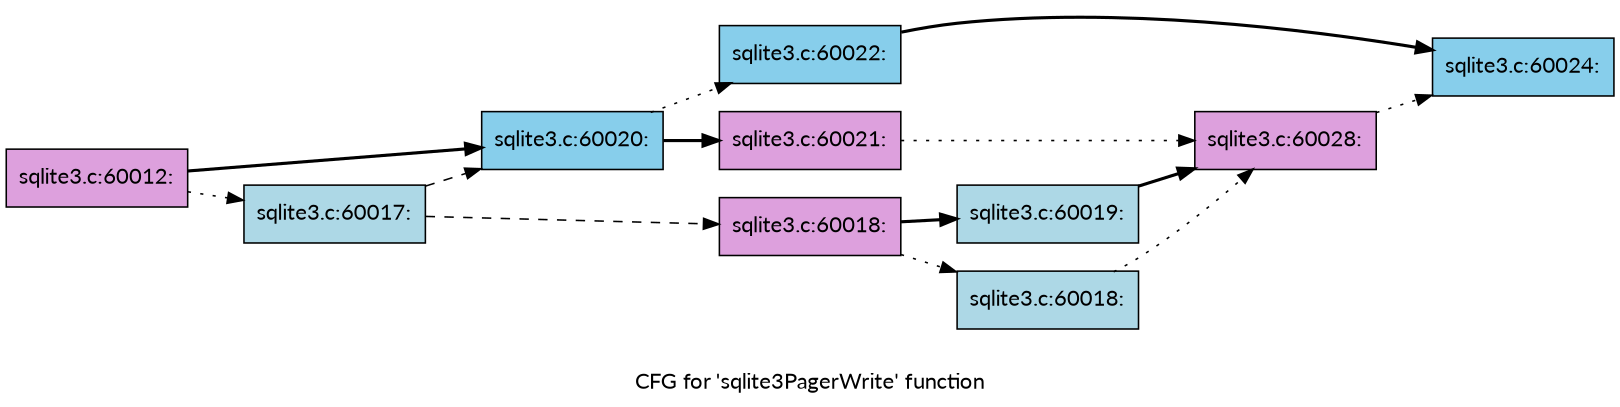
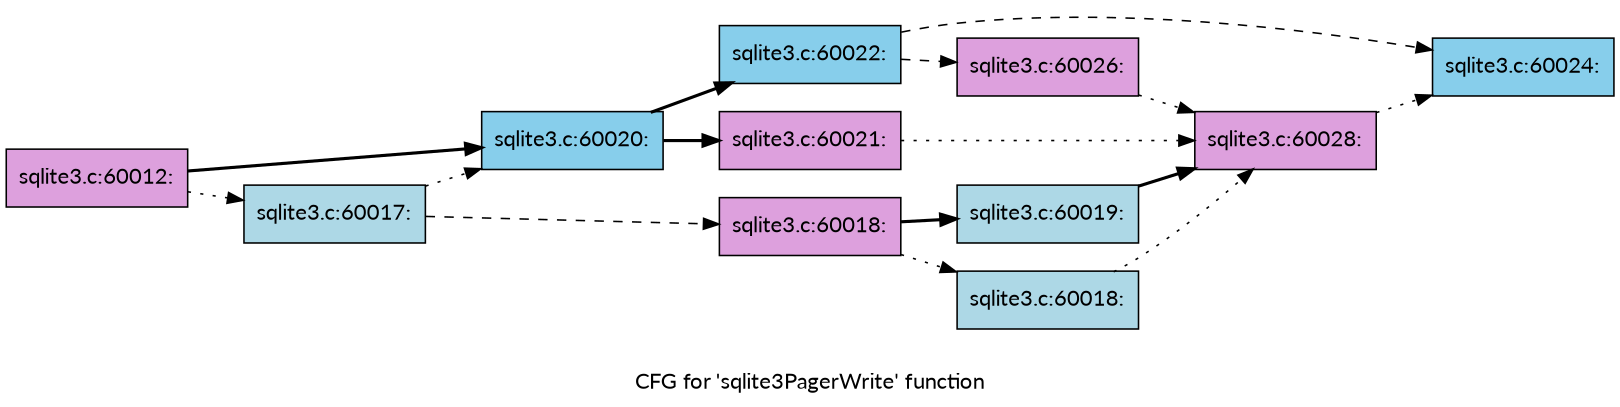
(1159, 19) -> (1159, 19)
none -> (1048, 67)
(684, 100) -> (684, 100)
(446, 180) -> (446, 180)
